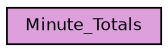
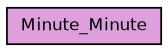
(84, 26) -> (84, 26)
